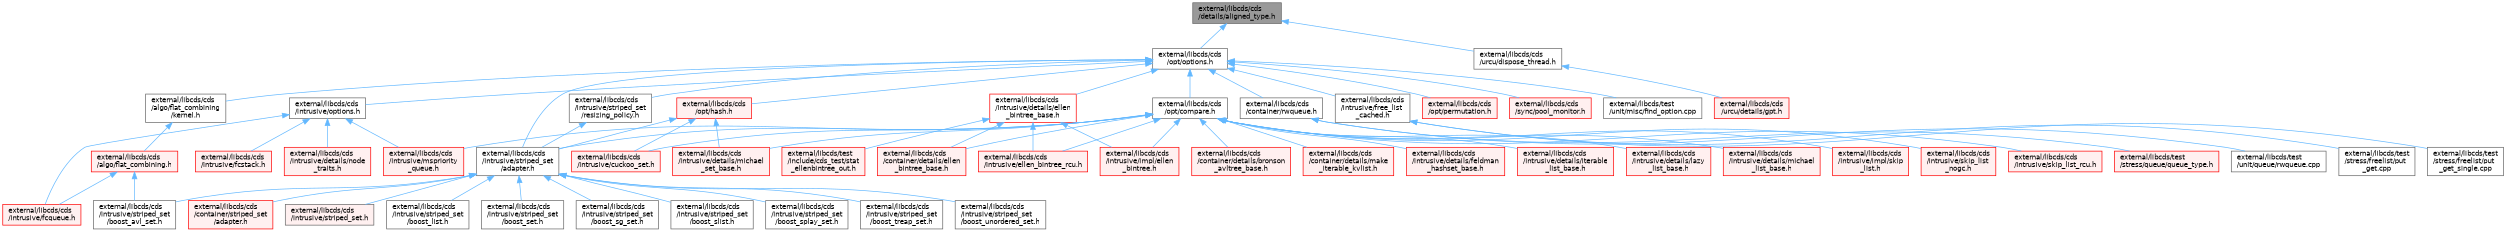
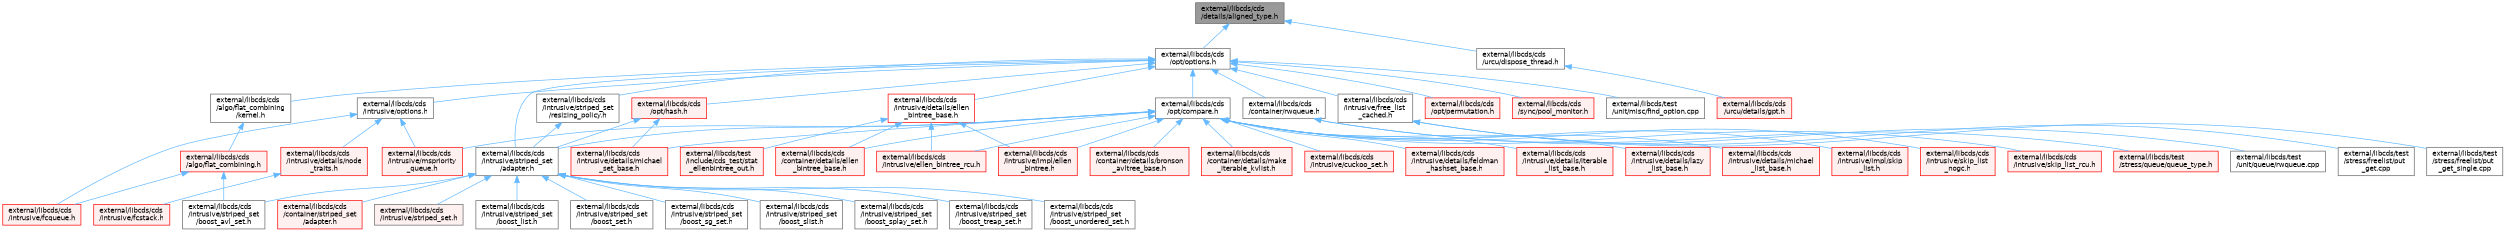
(277, 137) -> (218, 189)
(656, 139) -> none
